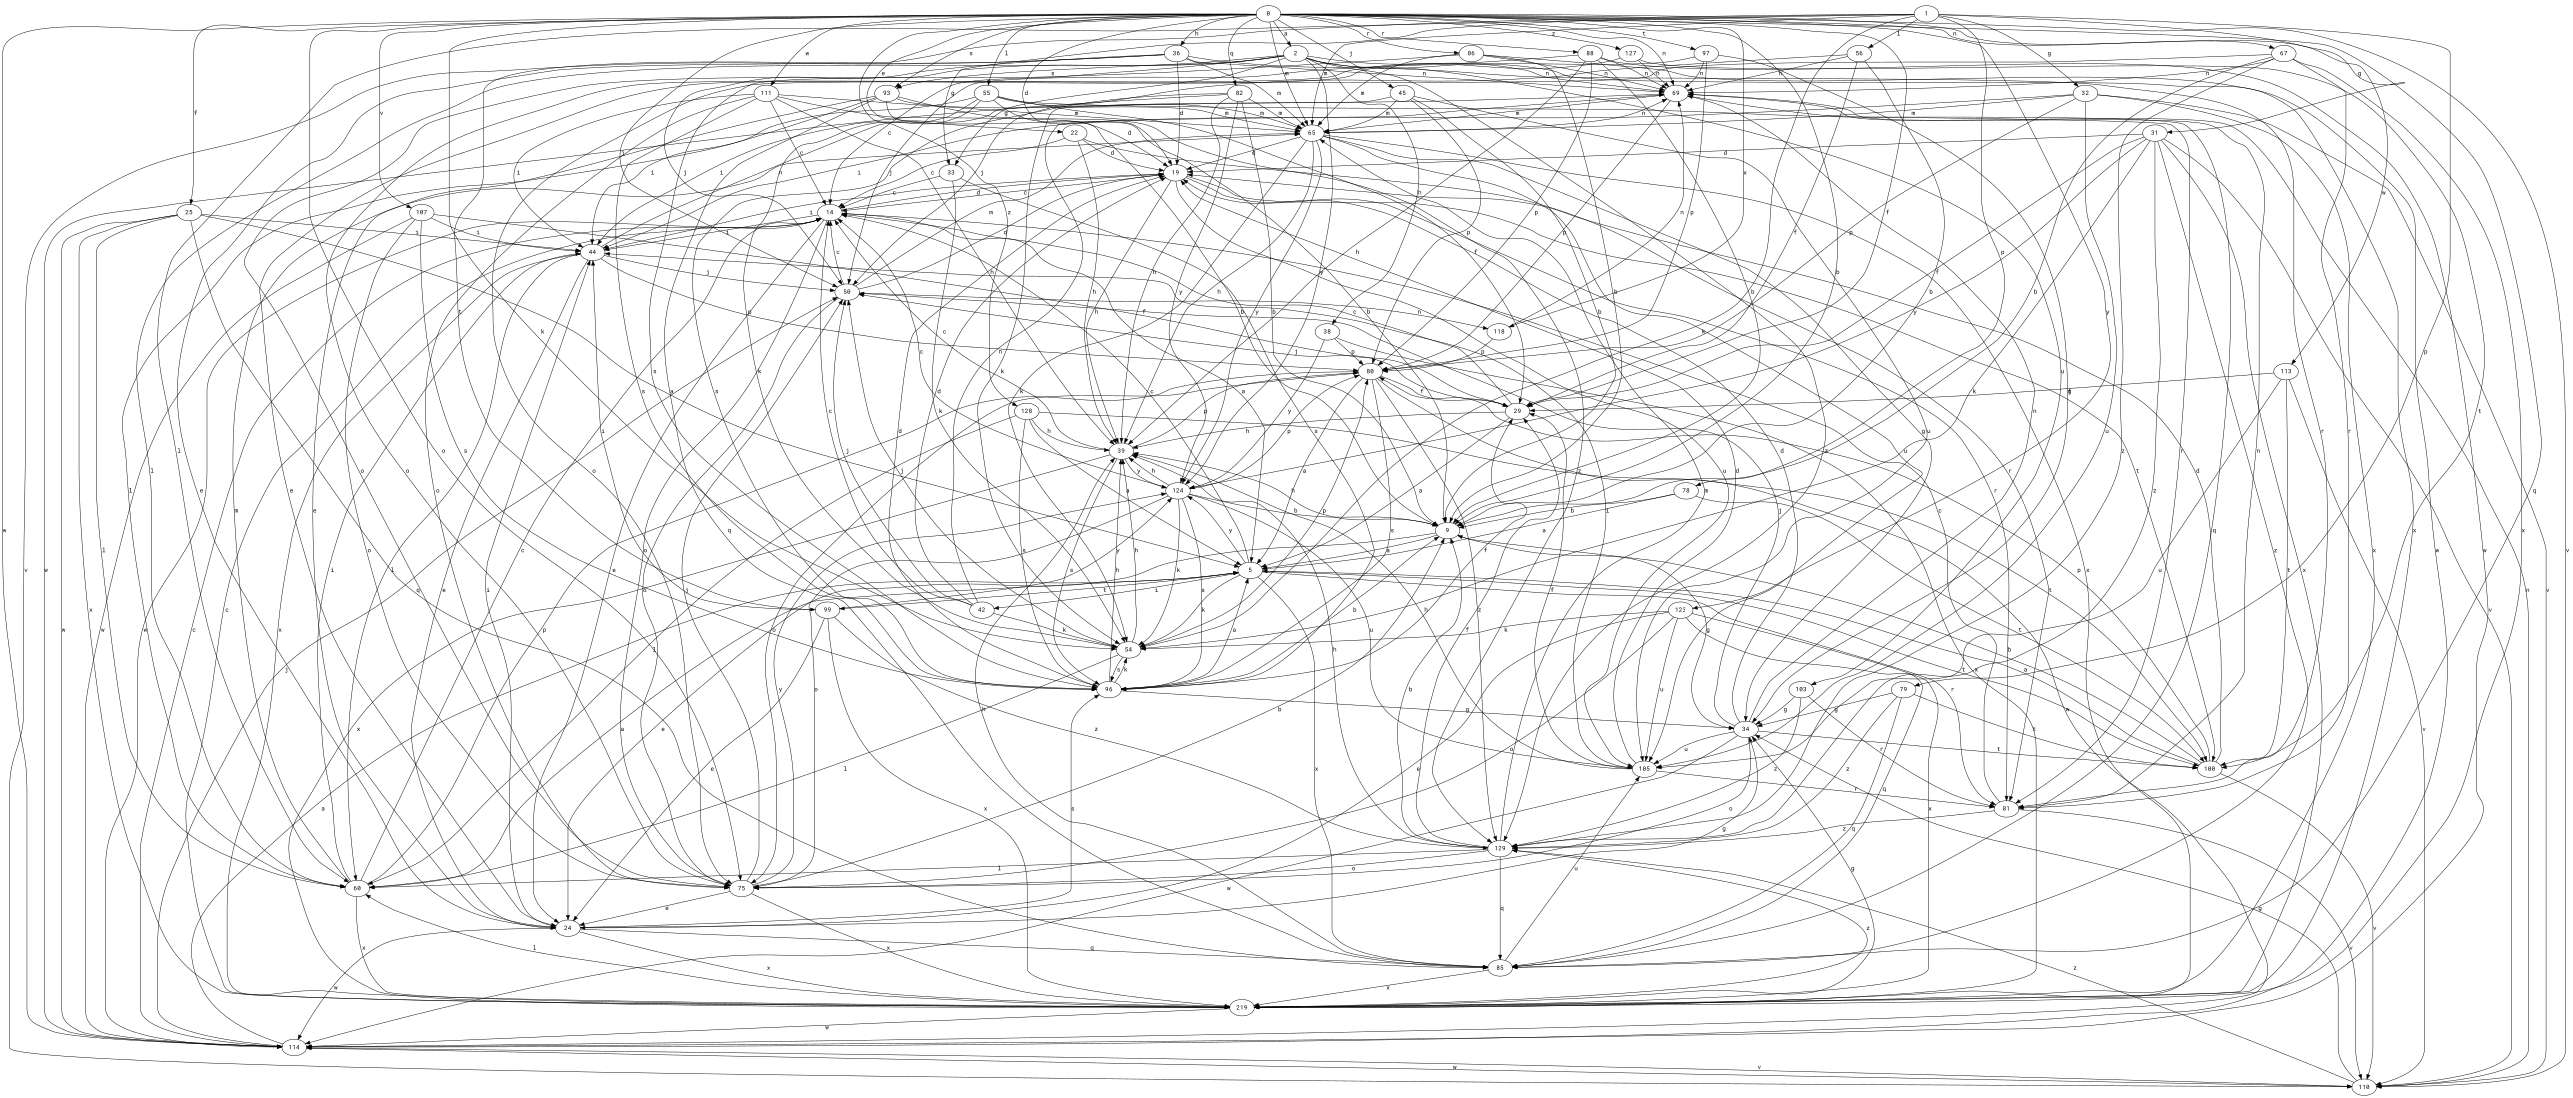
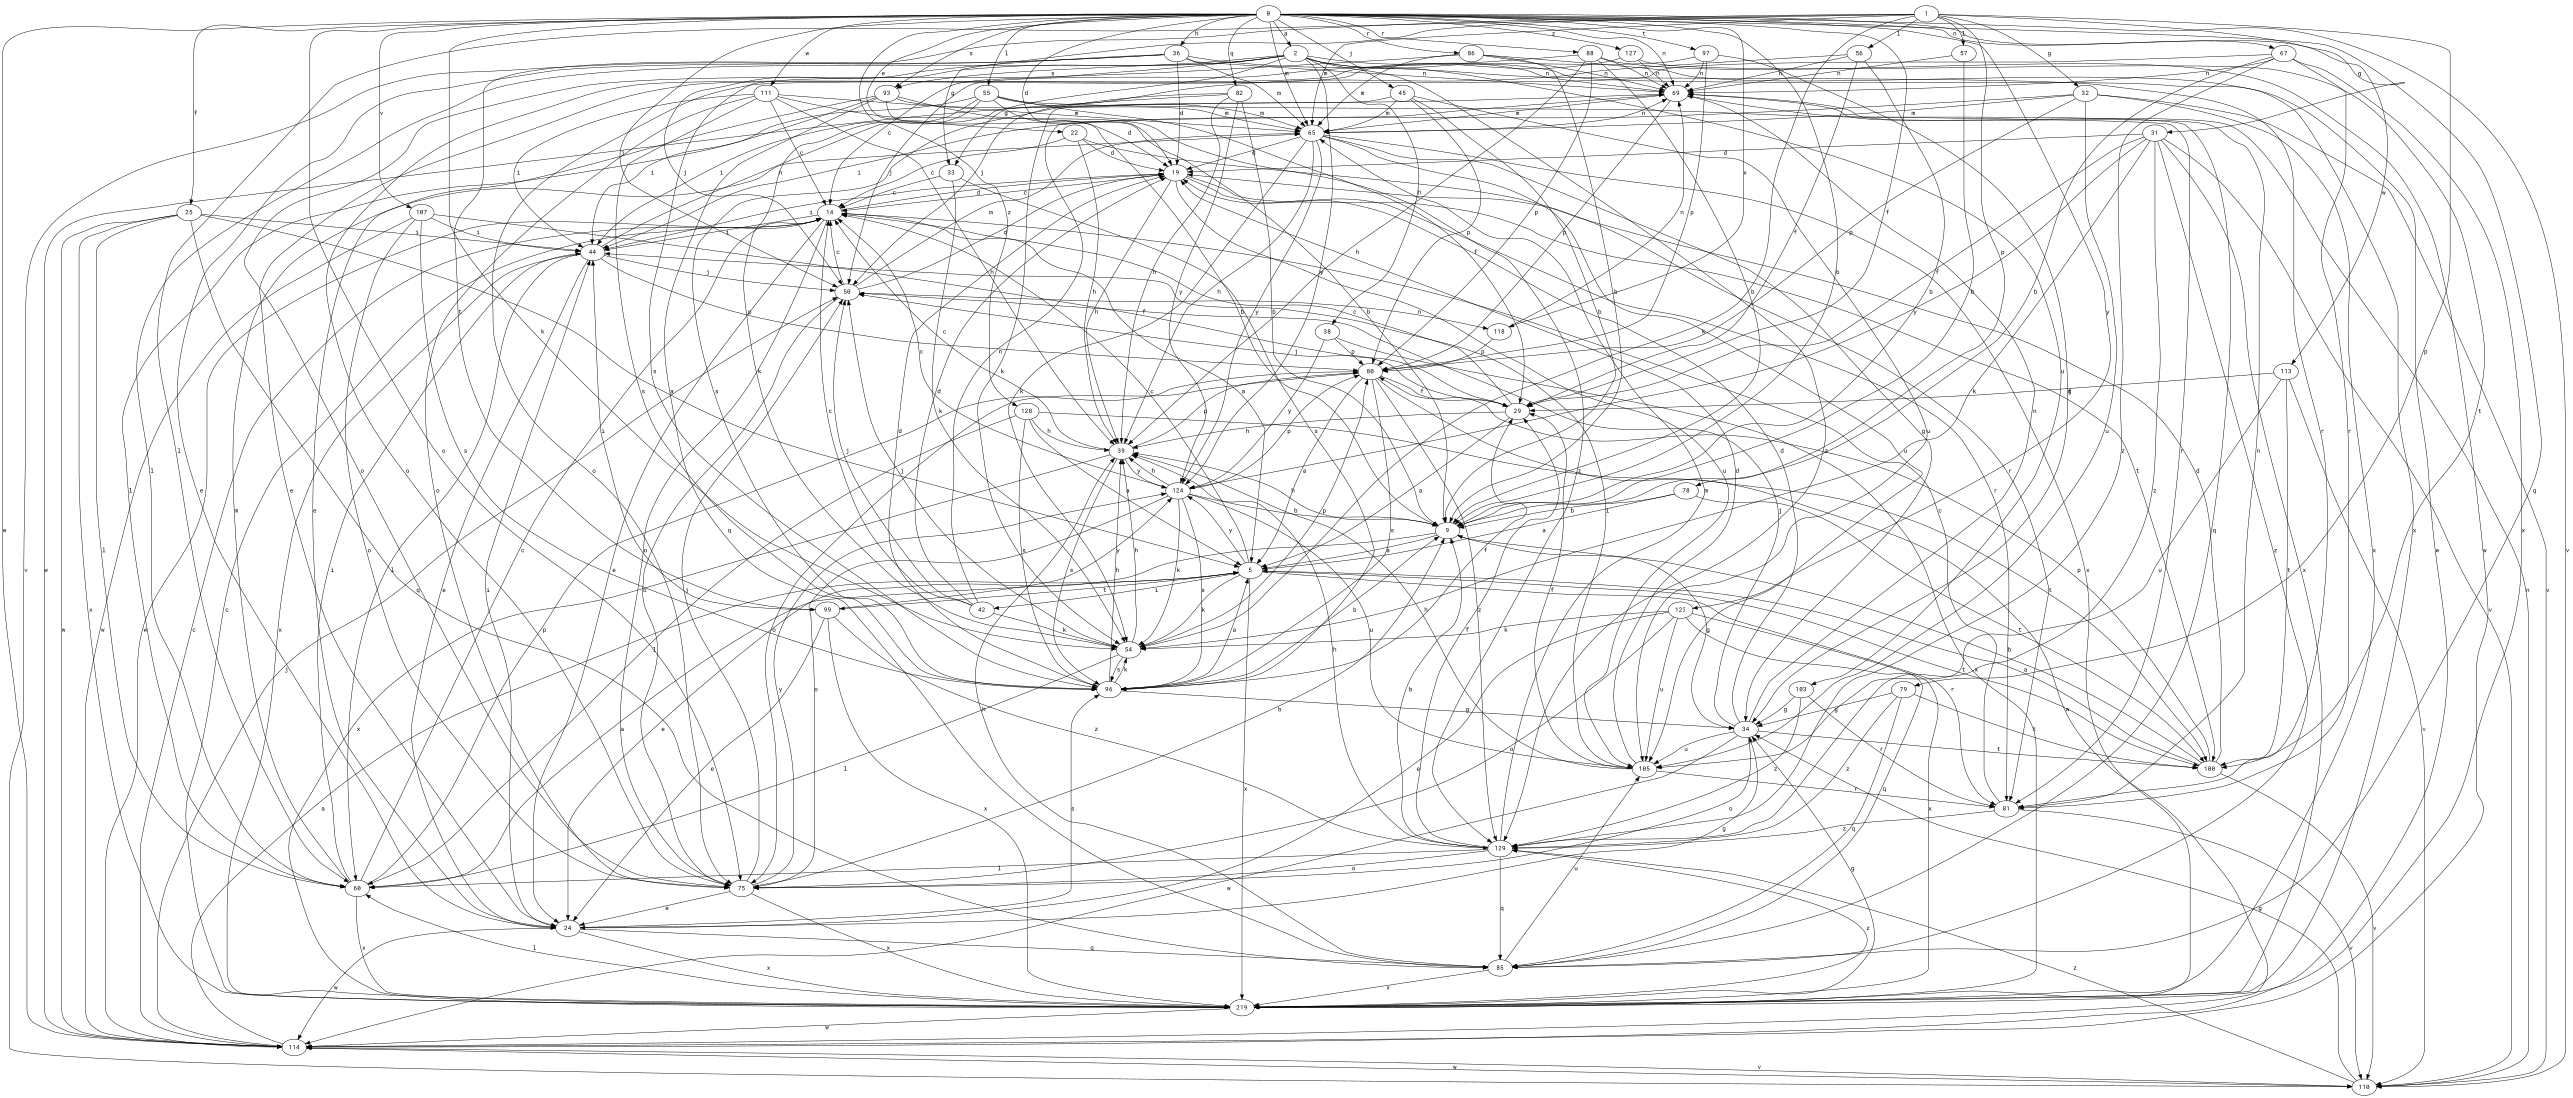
none -> (1964, 54)
(1273, 113) -> none
(1317, 812) -> (1243, 787)
